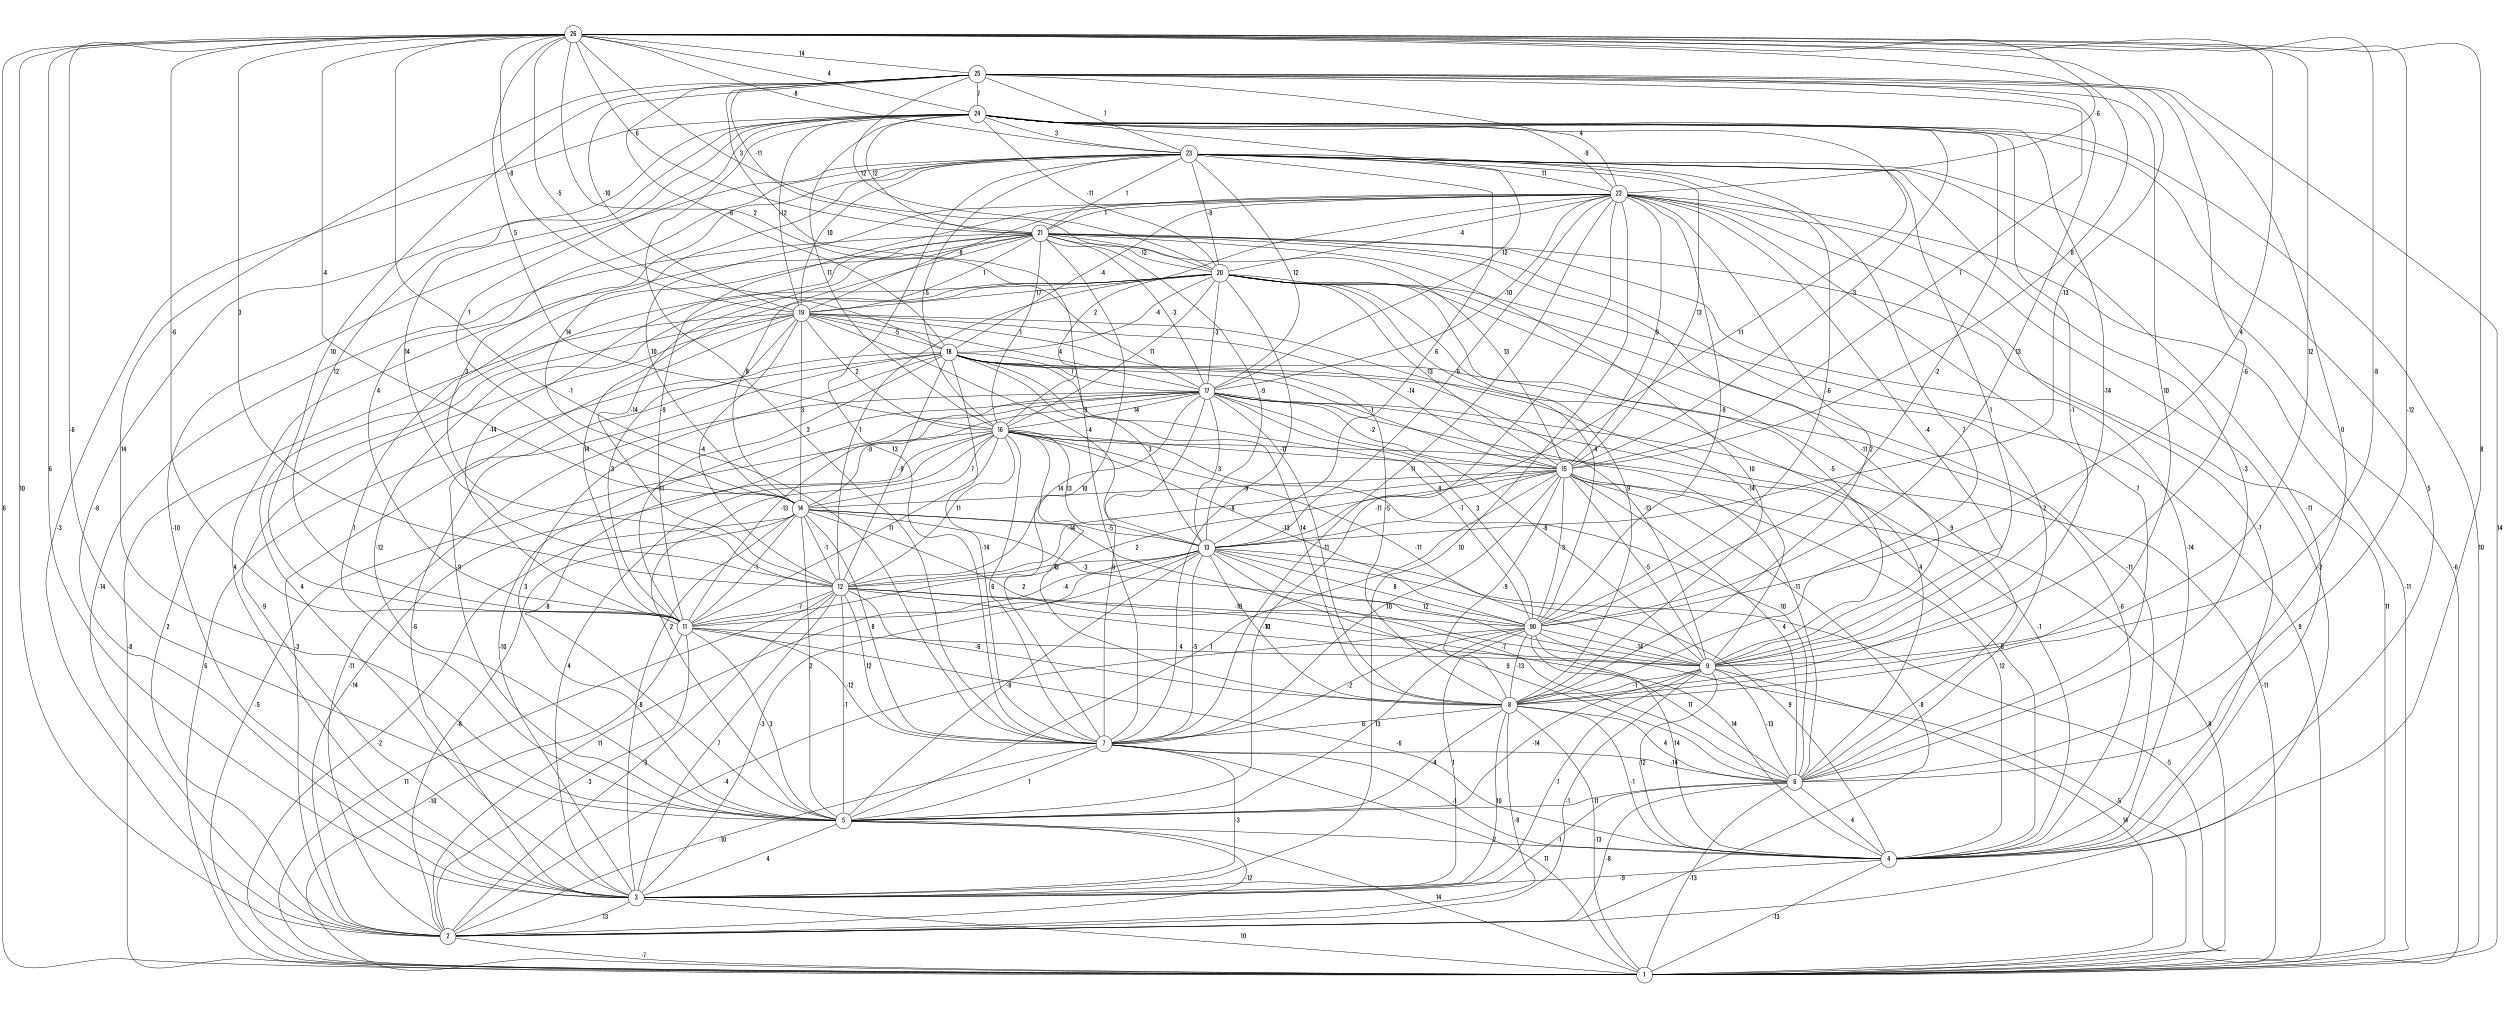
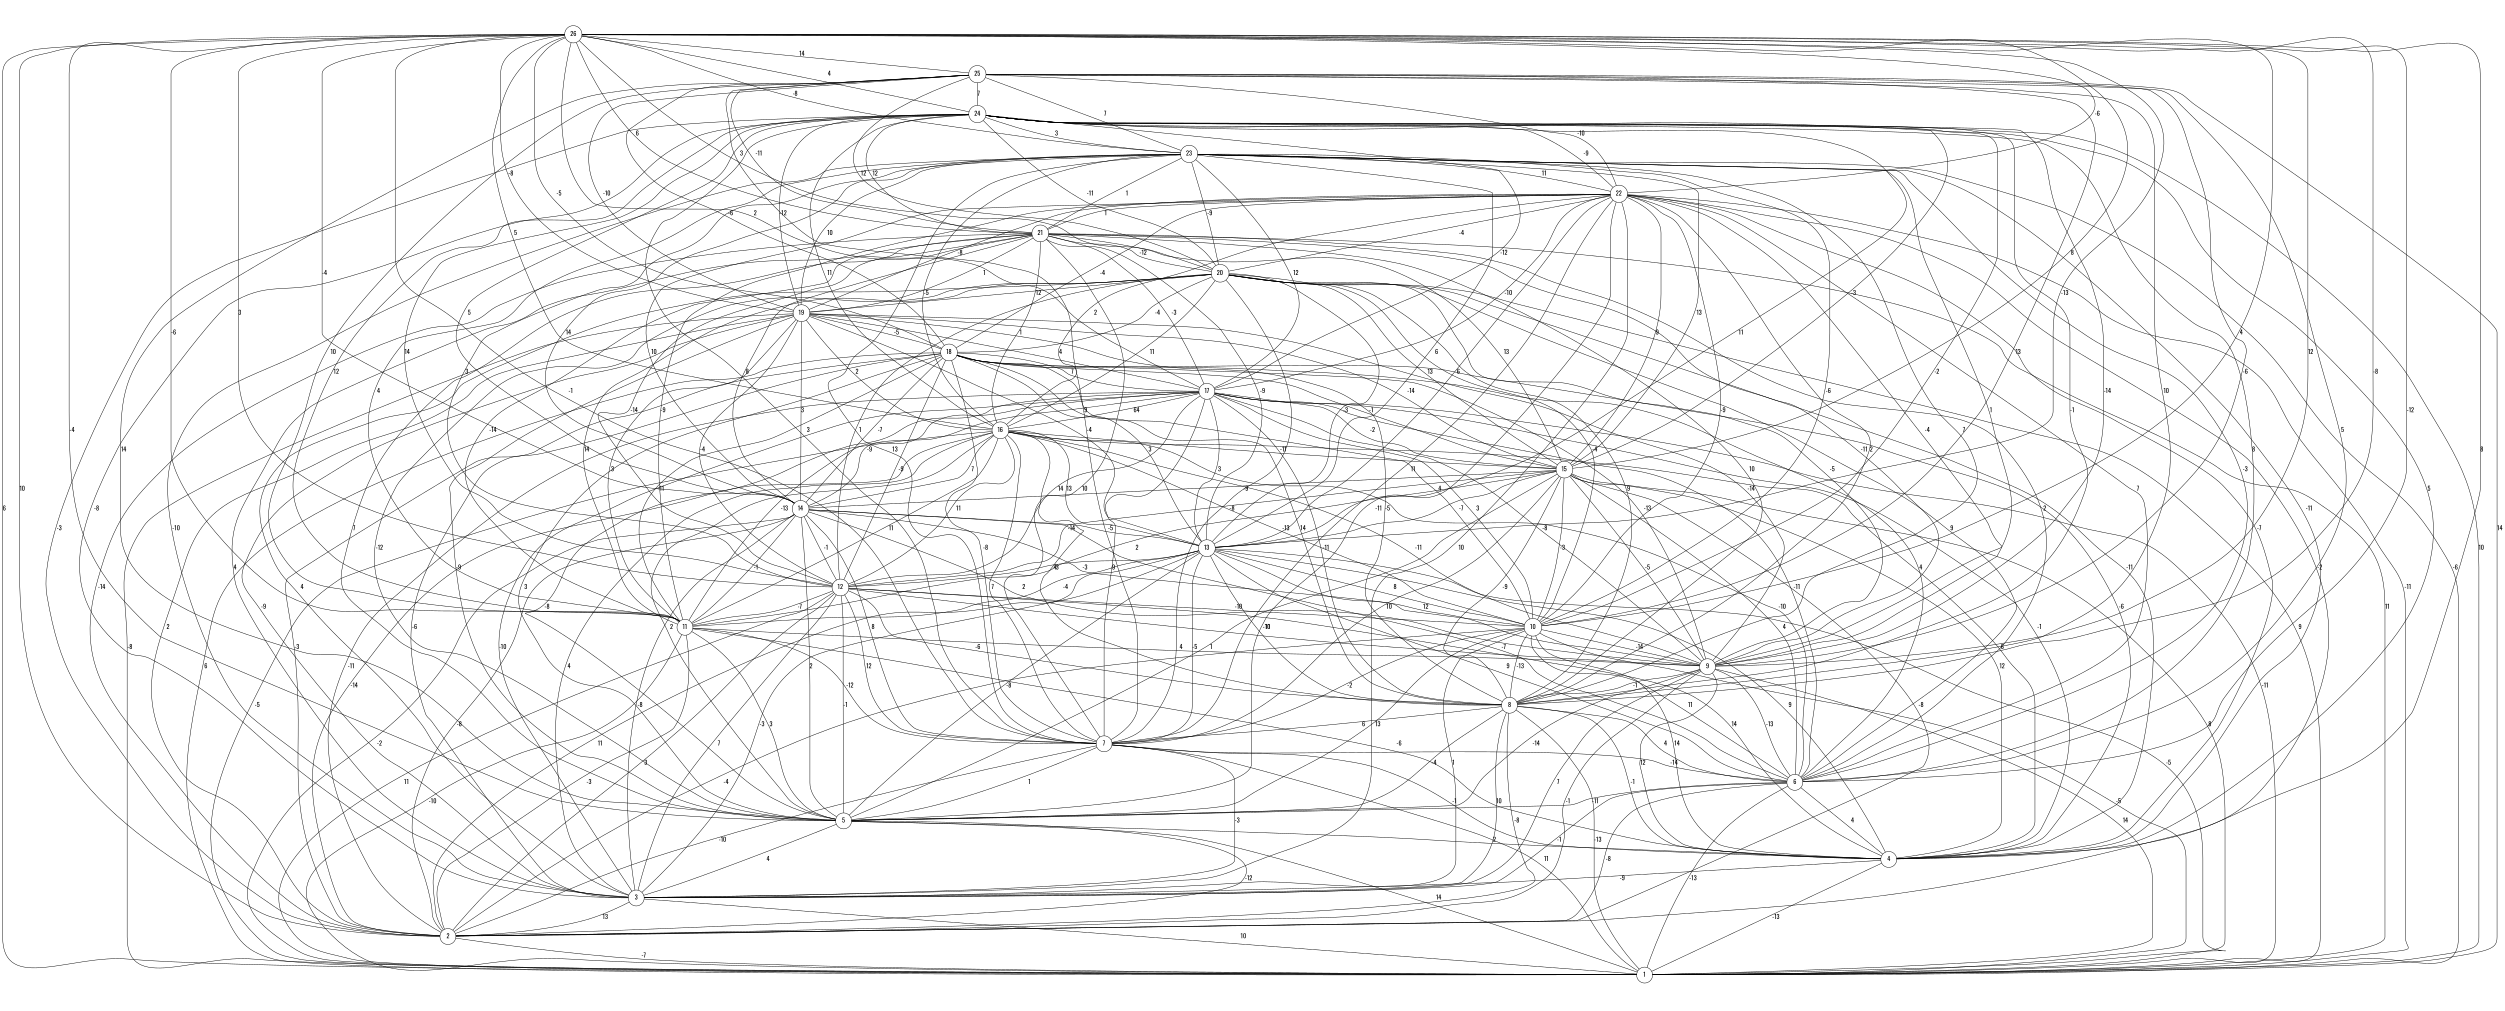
(1863, 93) -> none
(1581, 134) -> (1581, 134)
none -> (1975, 136)
(1039, 293) -> (1039, 293)
(469, 313) -> (469, 313)
(1213, 333) -> (1371, 394)
(1900, 383) -> none
(49, 403) -> none
(1137, 411) -> (1137, 411)
none -> (872, 429)
(72, 430) -> (72, 430)
(2343, 430) -> (2343, 430)
(986, 548) -> (986, 548)
(993, 587) -> (993, 587)
(1533, 627) -> (1533, 627)
